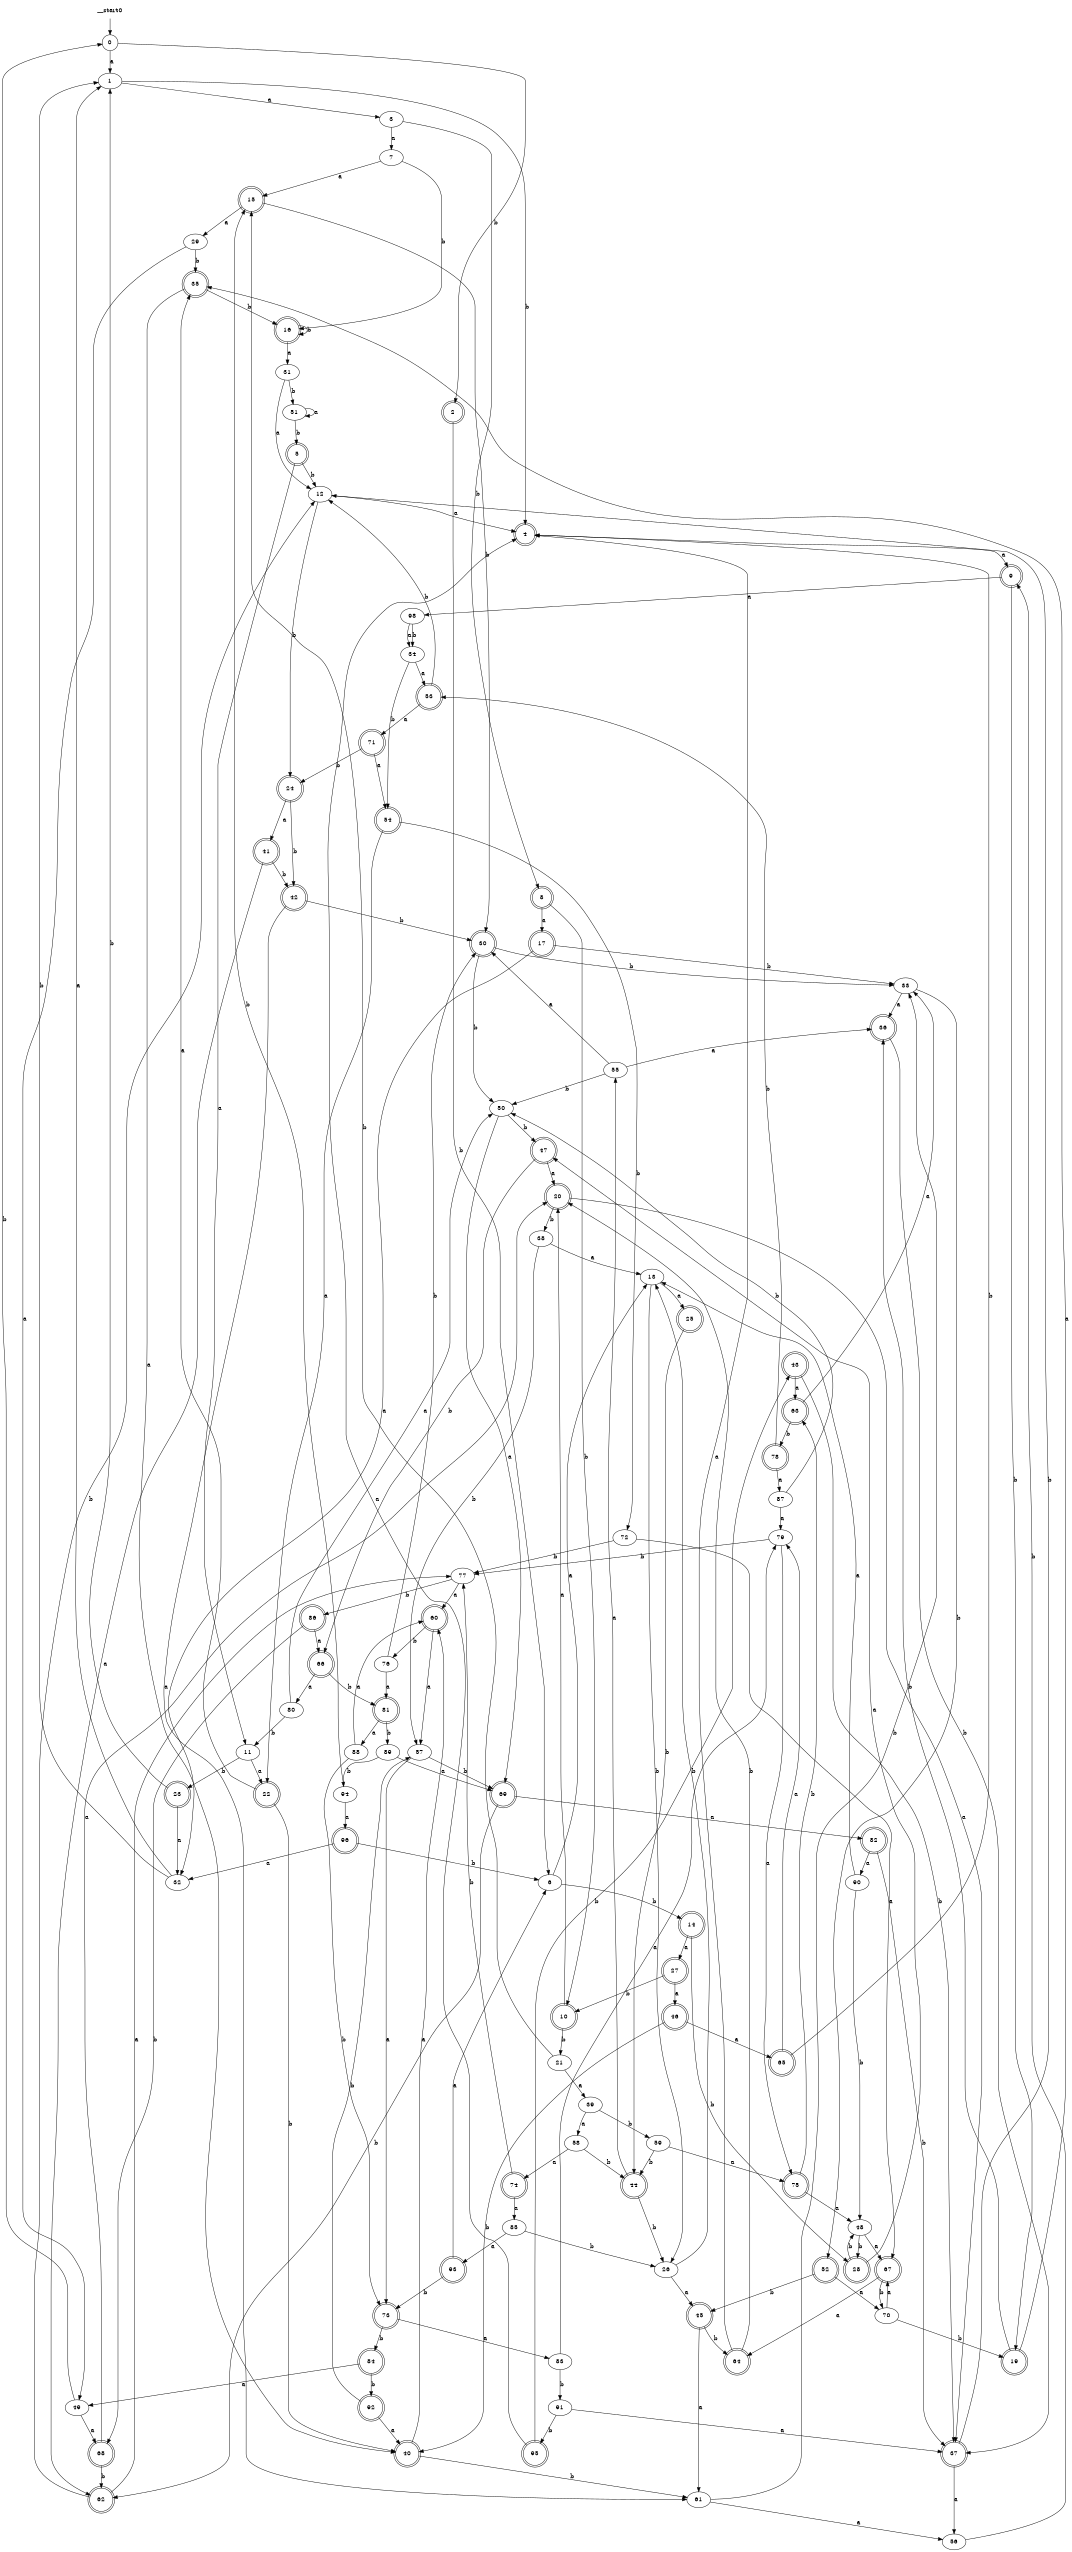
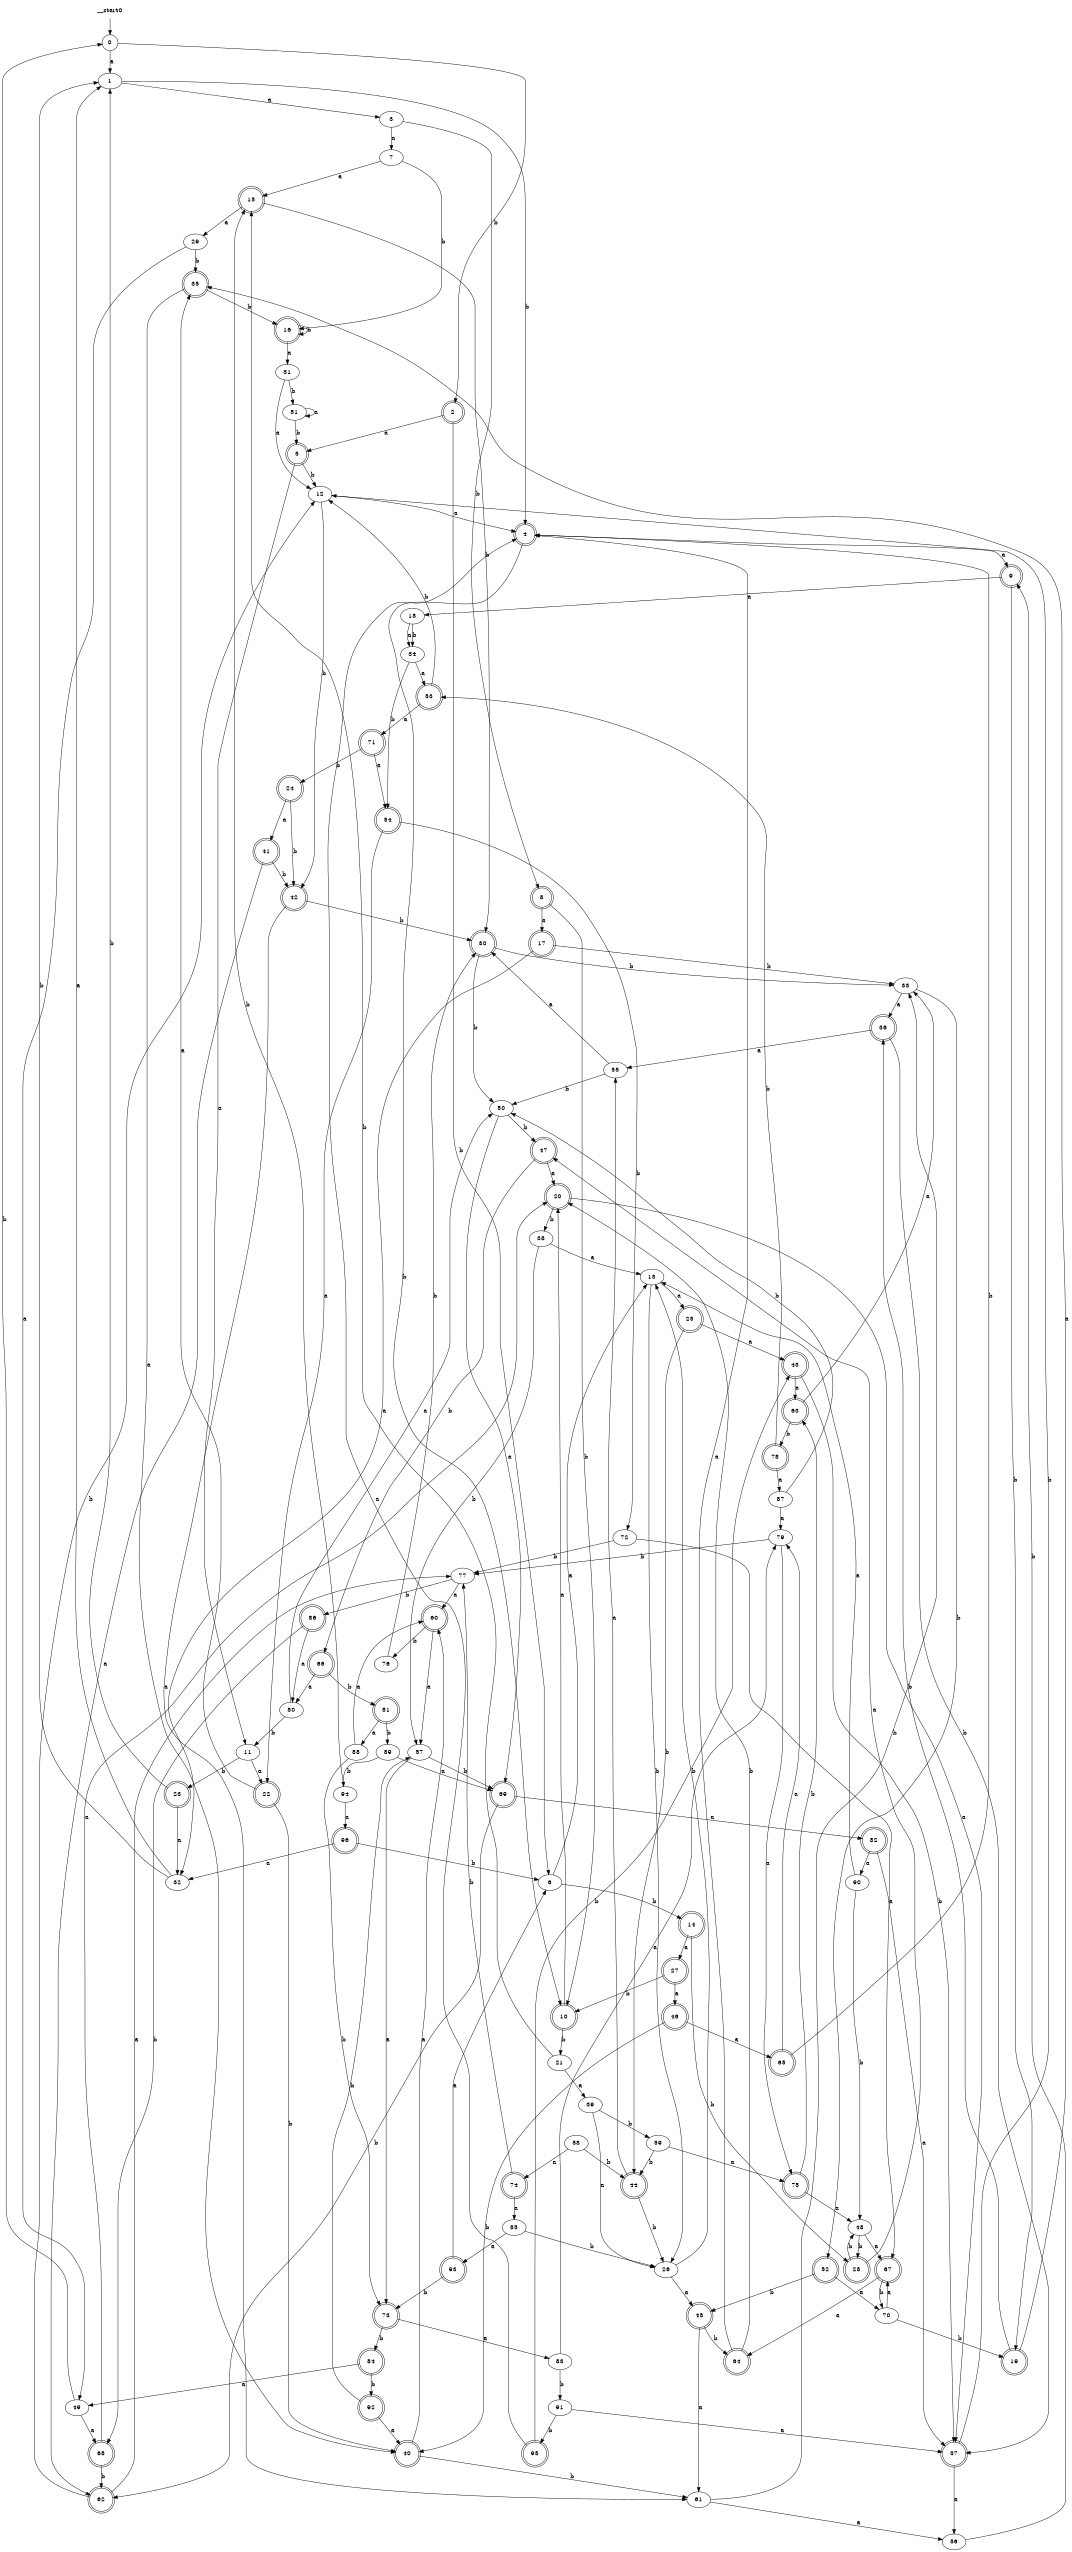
none -> (377, 433)
(413, 616) -> (413, 616)
(293, 629) -> (320, 694)
(740, 1043) -> (751, 1049)
none -> (403, 1243)
none -> (742, 1342)
(316, 1639) -> (299, 1663)
(386, 1683) -> none
(581, 2121) -> (601, 2204)
(924, 2143) -> (924, 2143)
